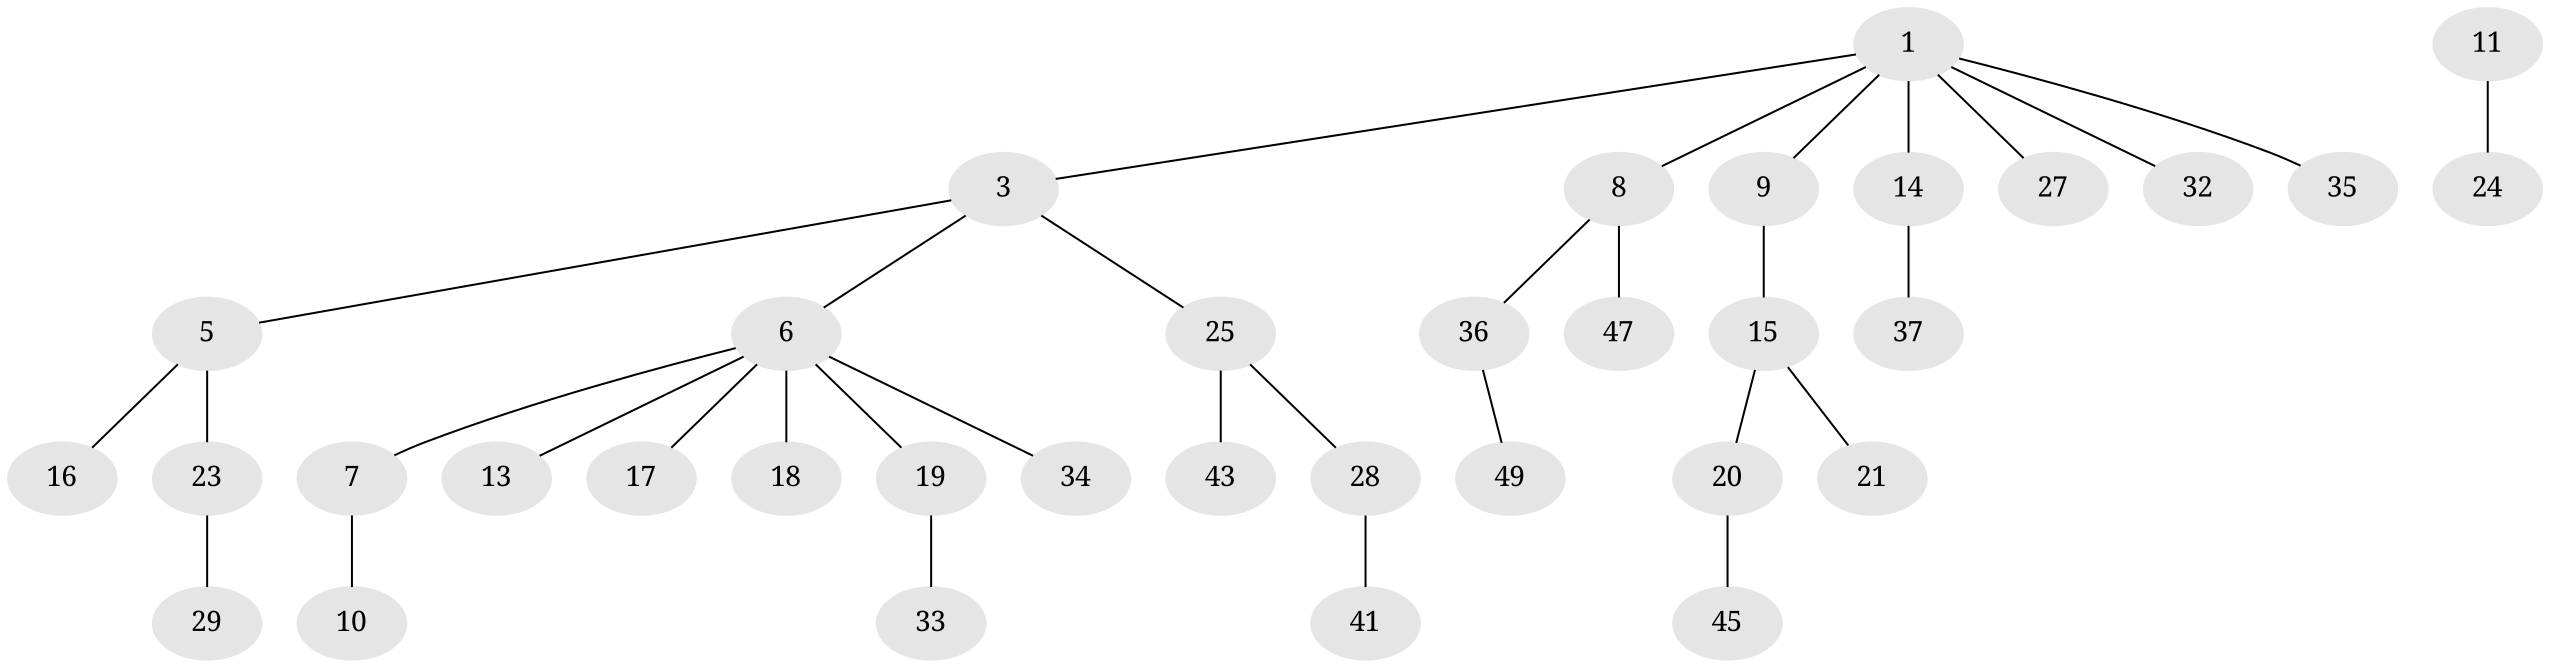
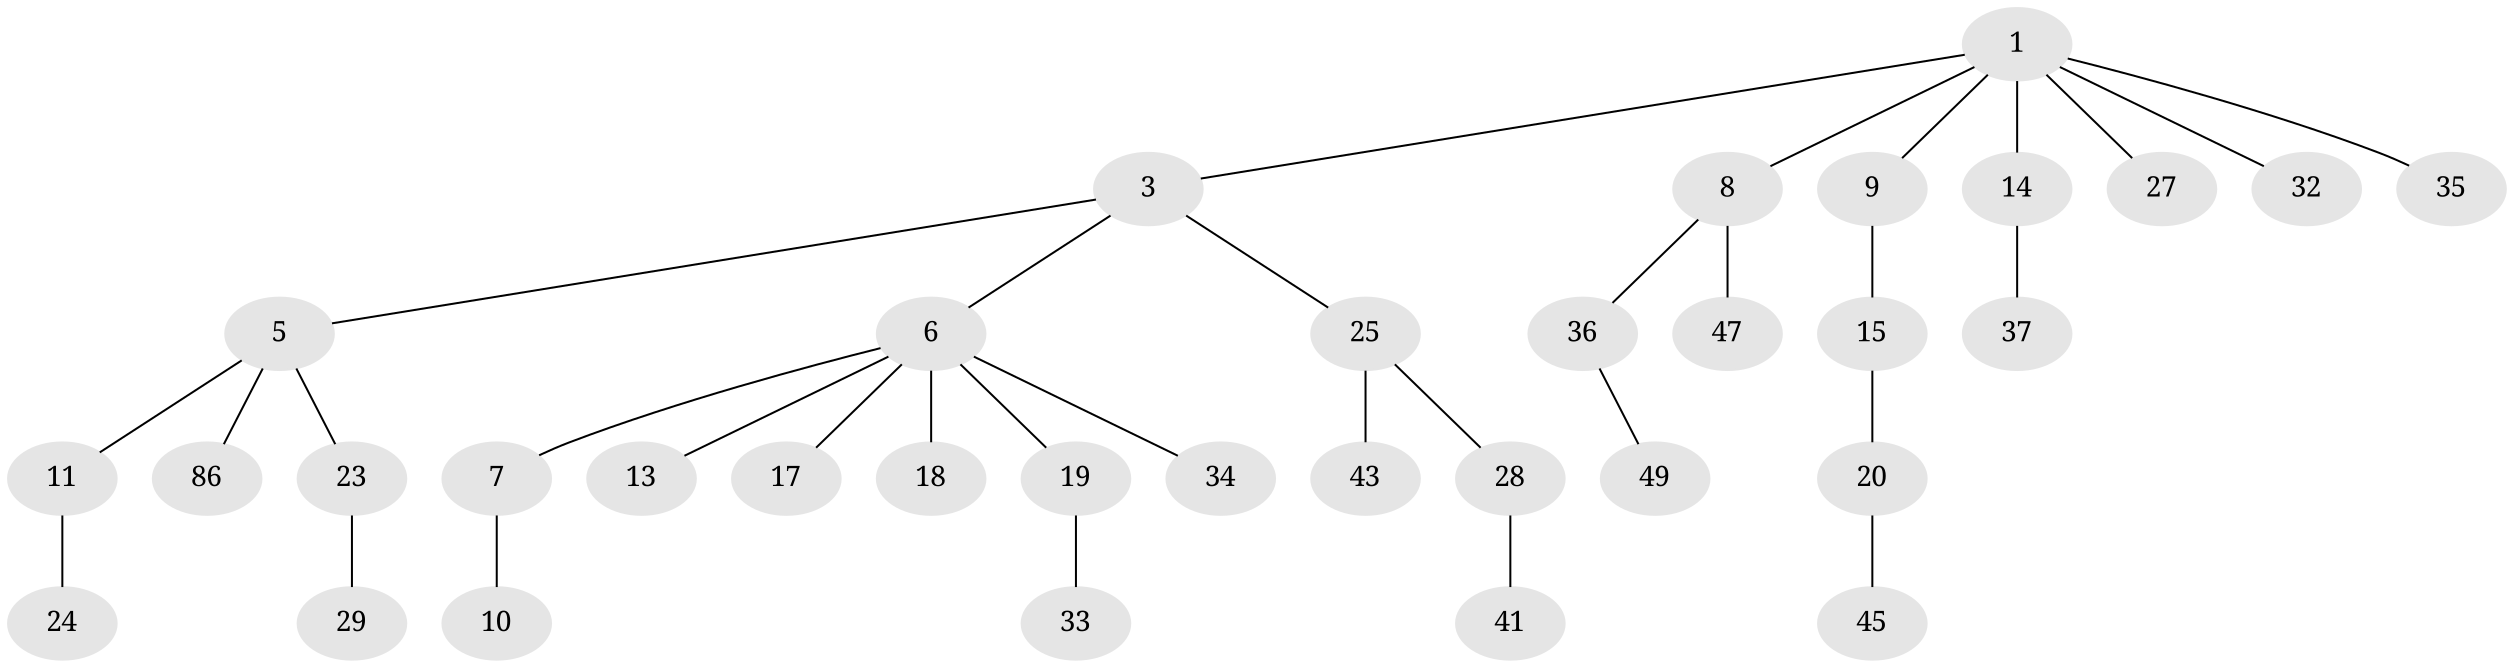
none -> (171, 406)
(62, 479) -> (207, 479)
(1872, 479) -> none
